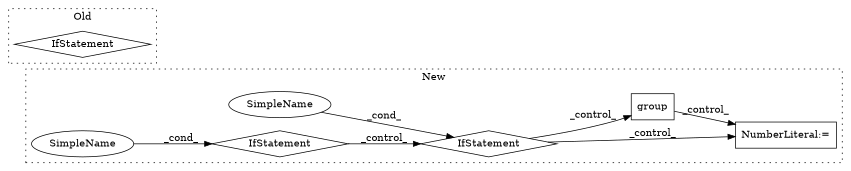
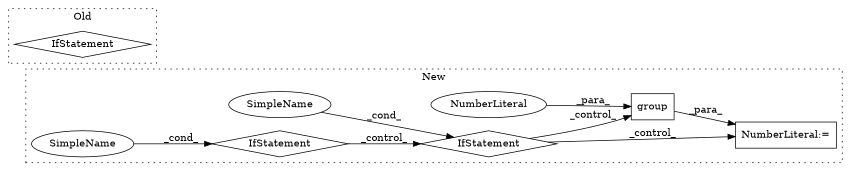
none -> (489, 105)
(706, 110) -> (706, 110)
